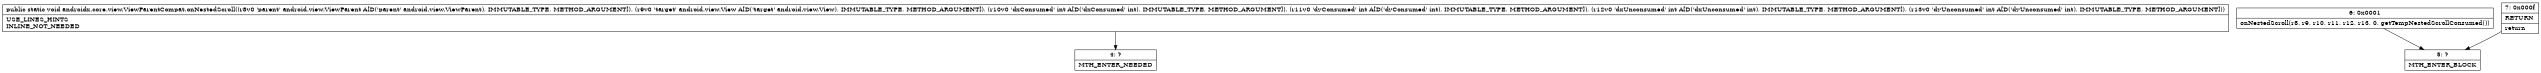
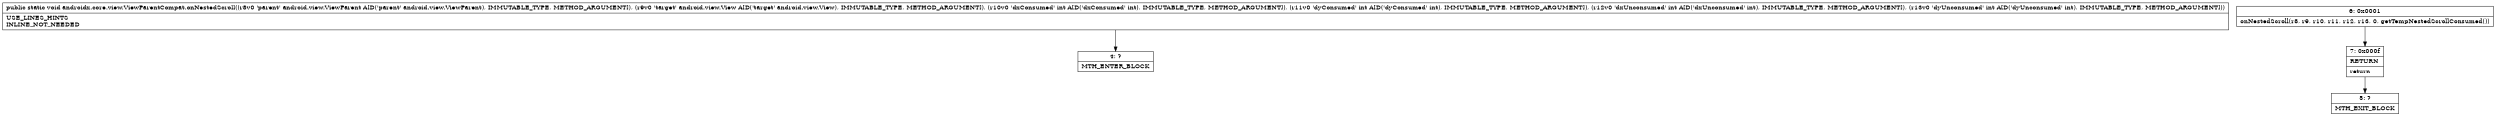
(2402, 38) -> (2365, 34)
(1116, 65) -> (1116, 66)
(2443, 65) -> (2365, 108)
